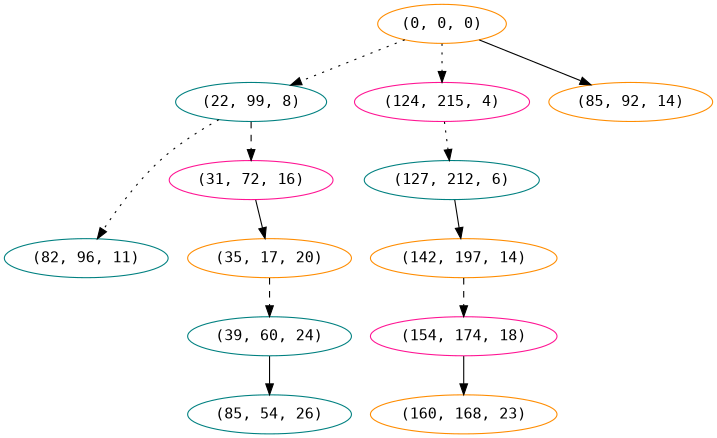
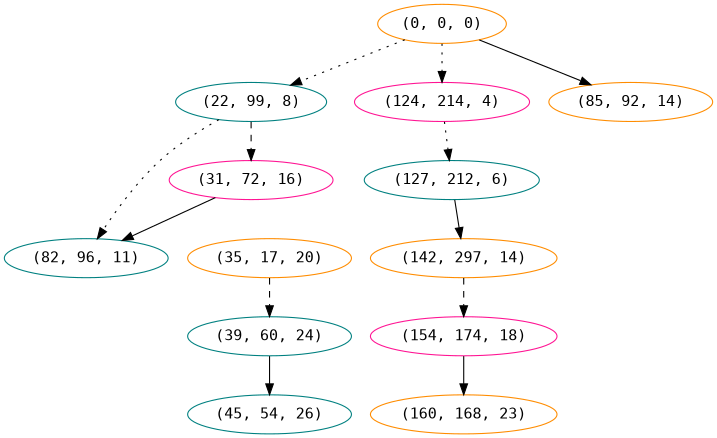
(442, 102) -> (442, 102)
(259, 214) -> (174, 217)
(464, 258) -> (464, 258)
(270, 414) -> (270, 414)
